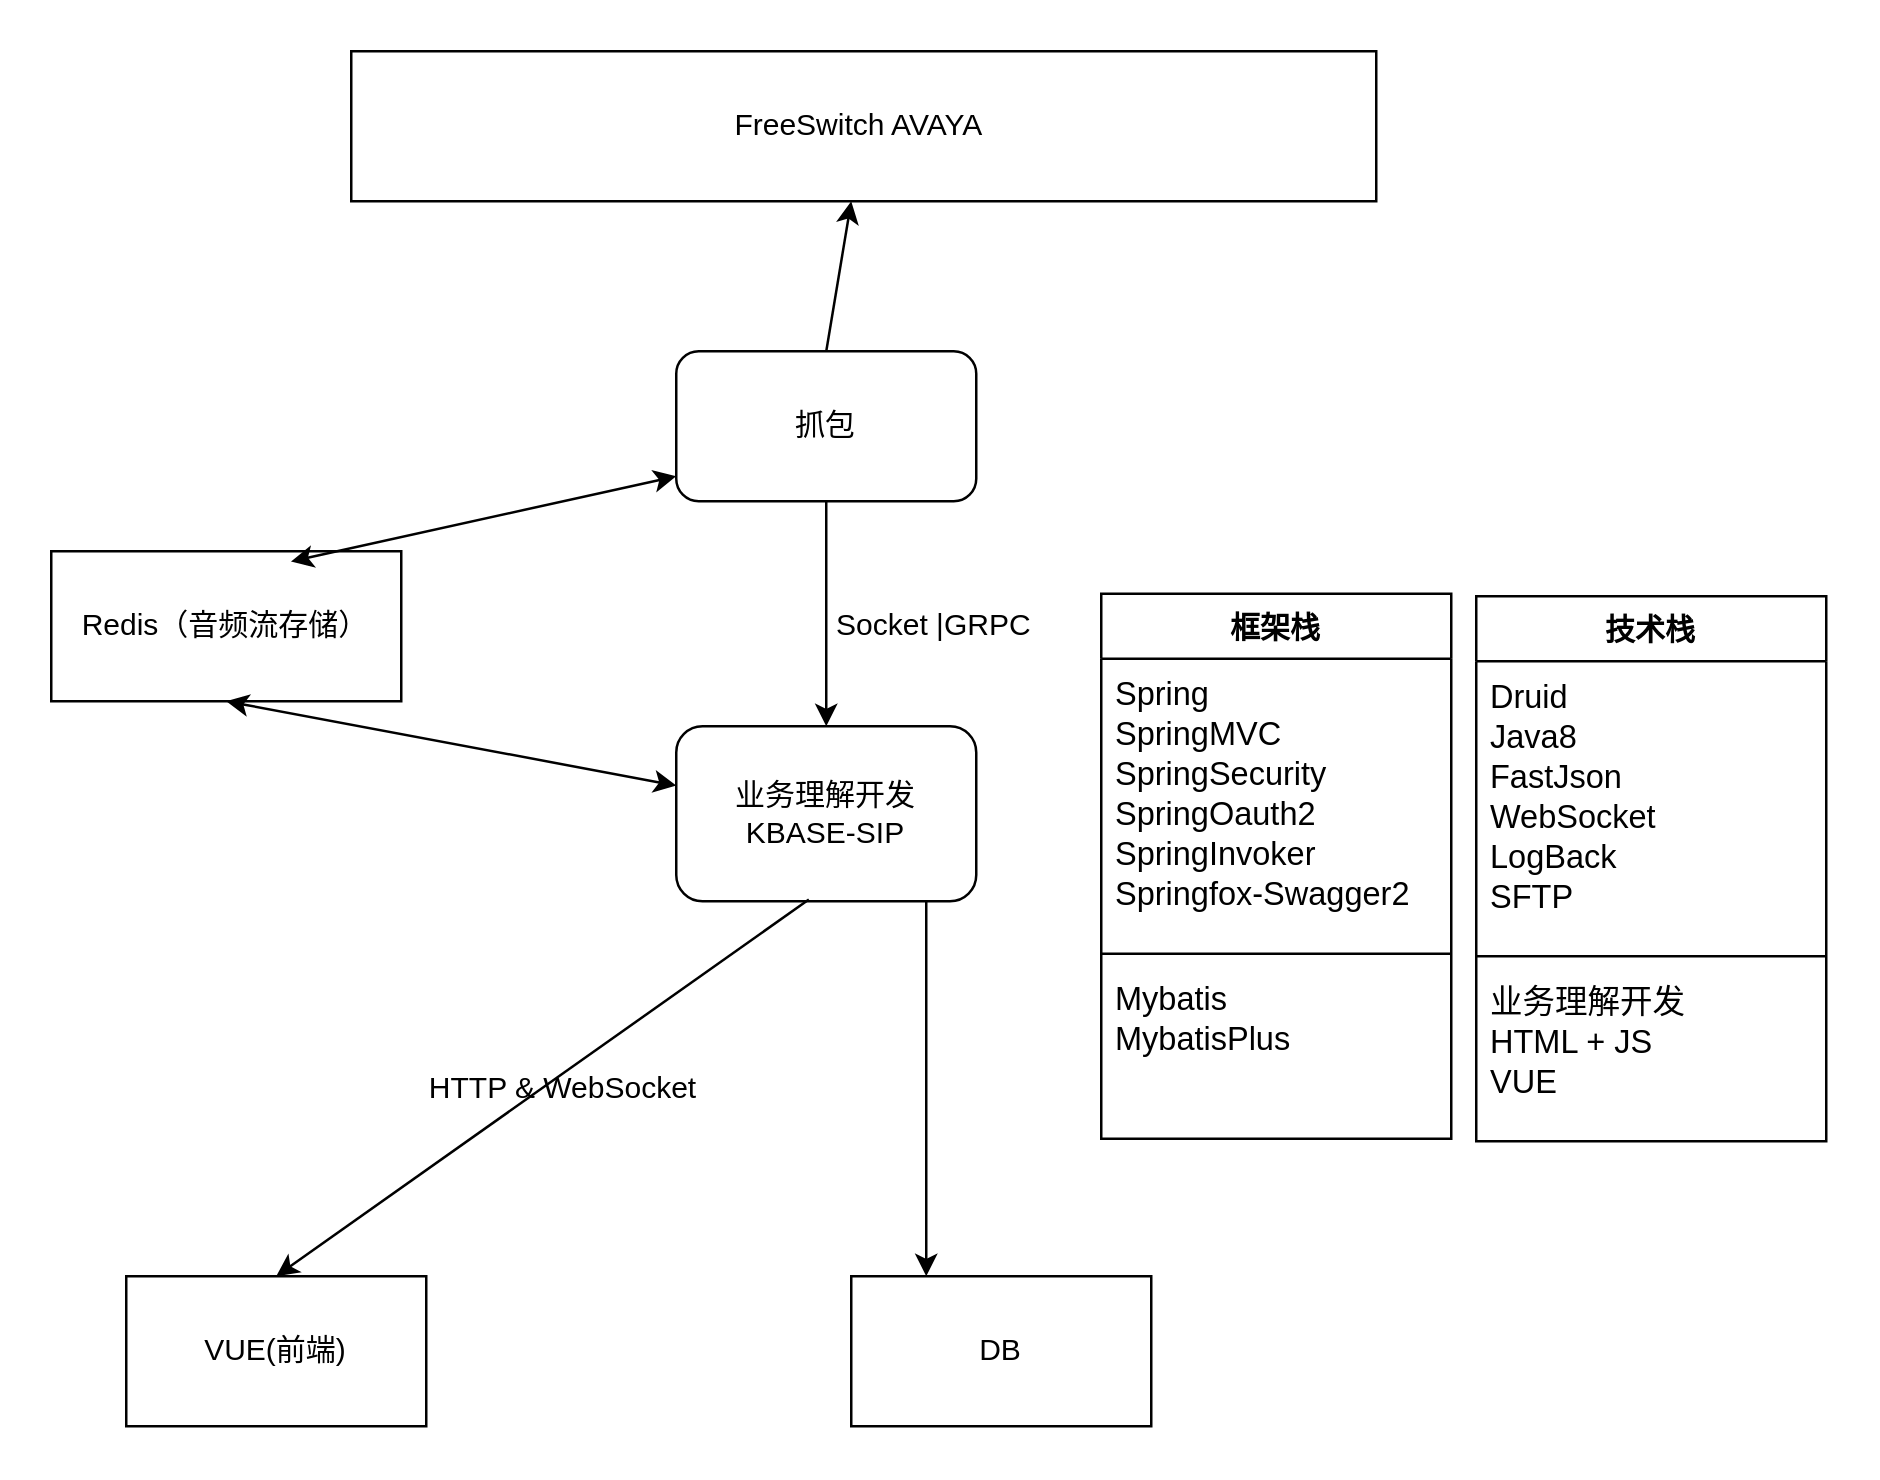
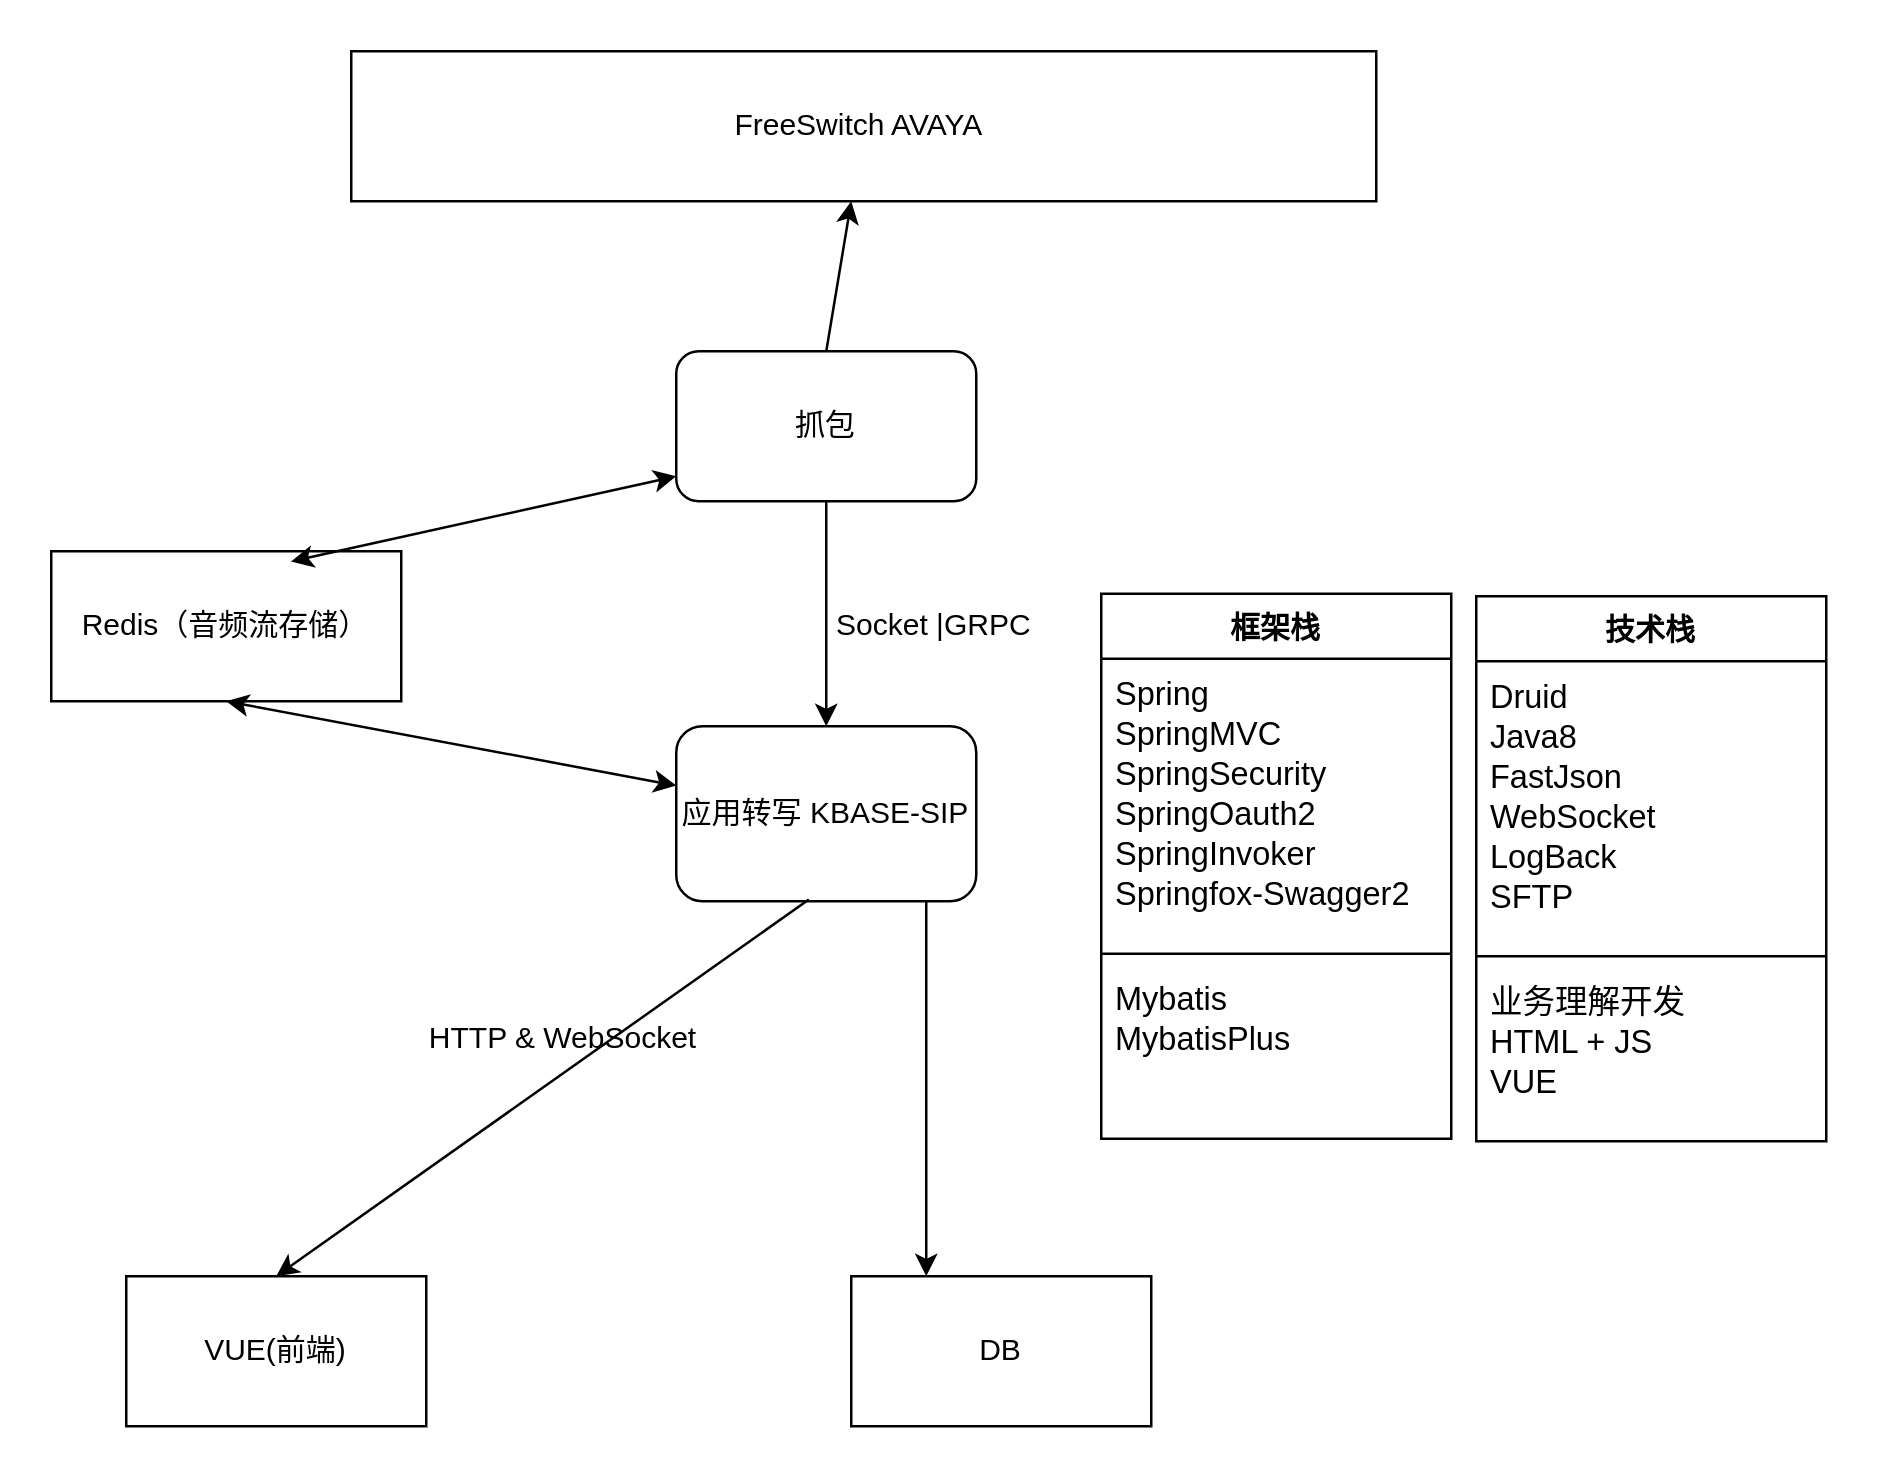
(826, 814) -> (826, 814)
(564, 1089) -> (564, 1039)
